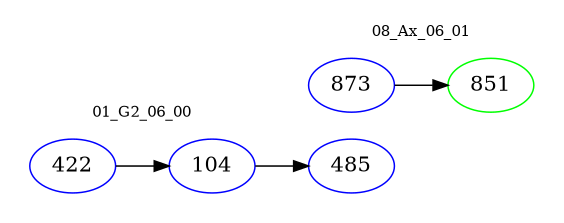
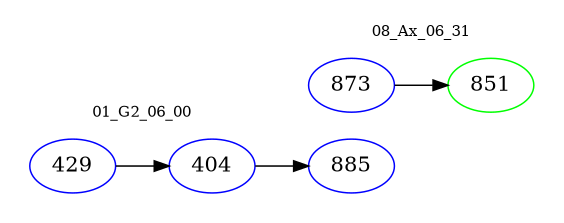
(421, 32) -> (421, 32)
(73, 166) -> (73, 166)
(212, 166) -> (212, 166)
(352, 166) -> (352, 166)
